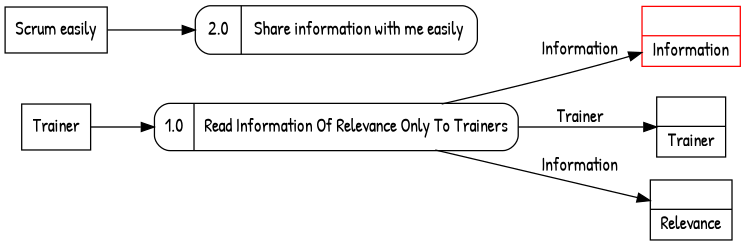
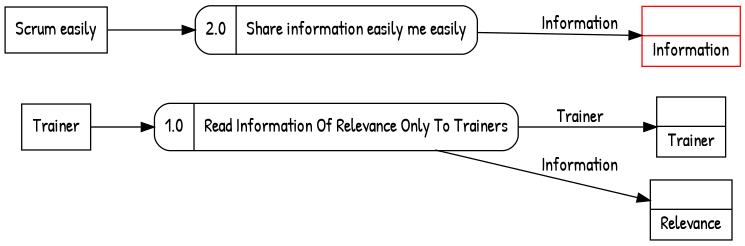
(359, 29) -> (357, 29)
(536, 81) -> (553, 34)
